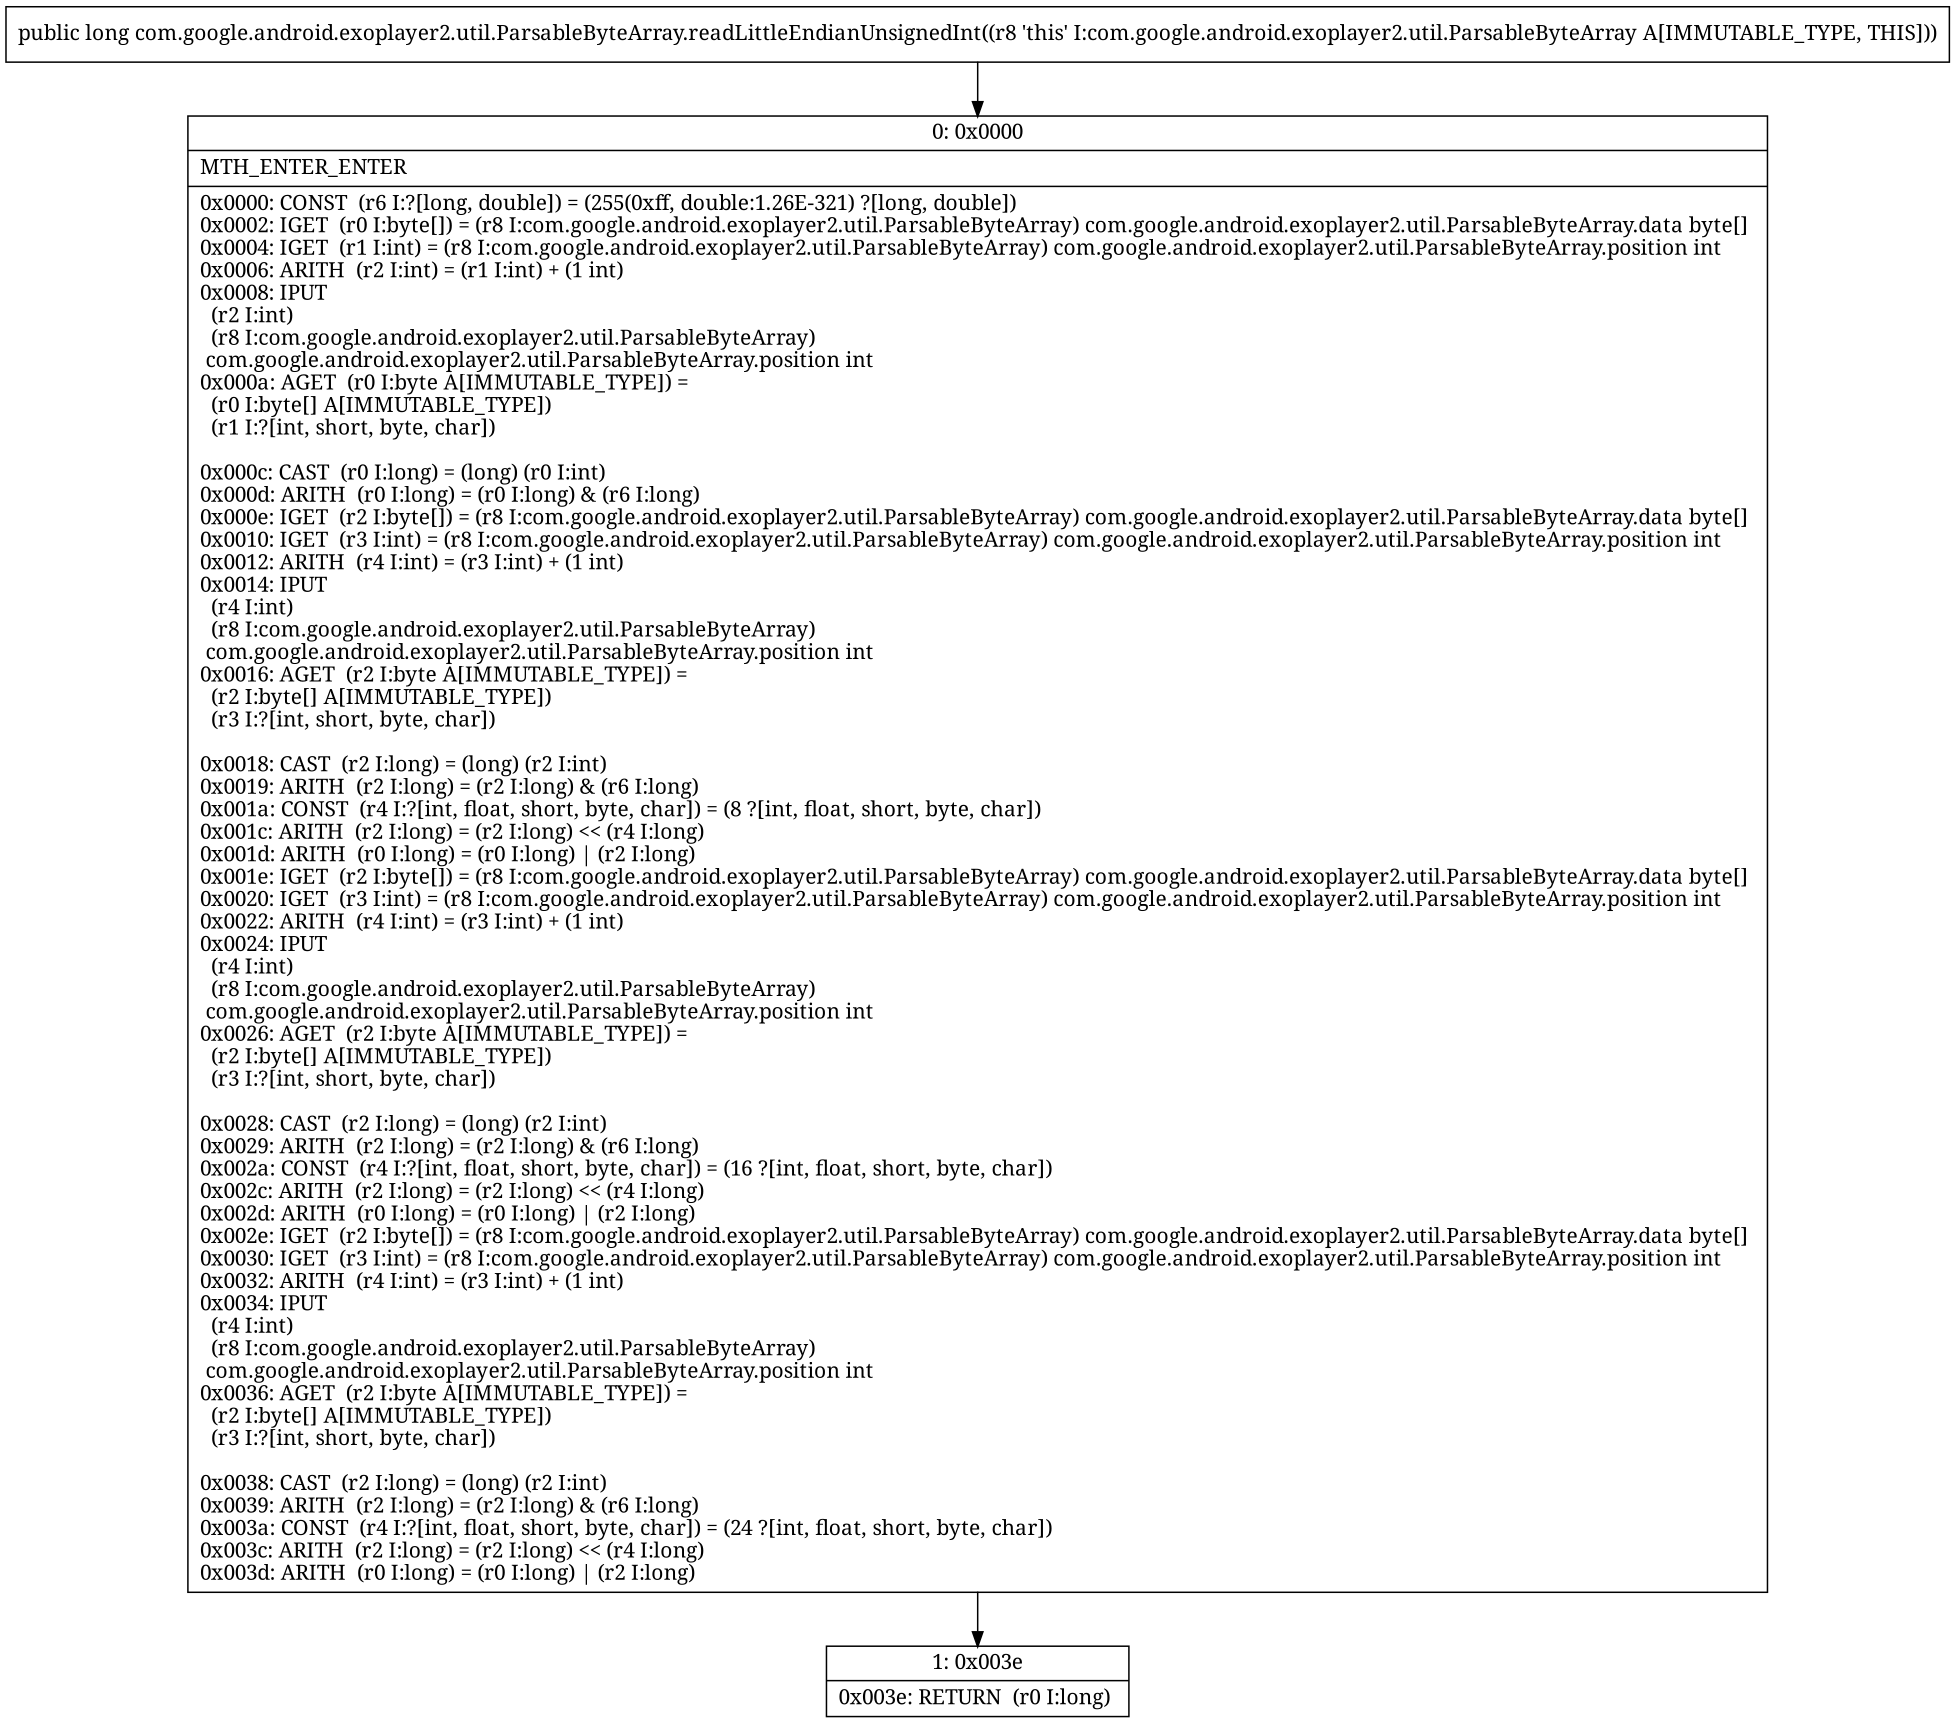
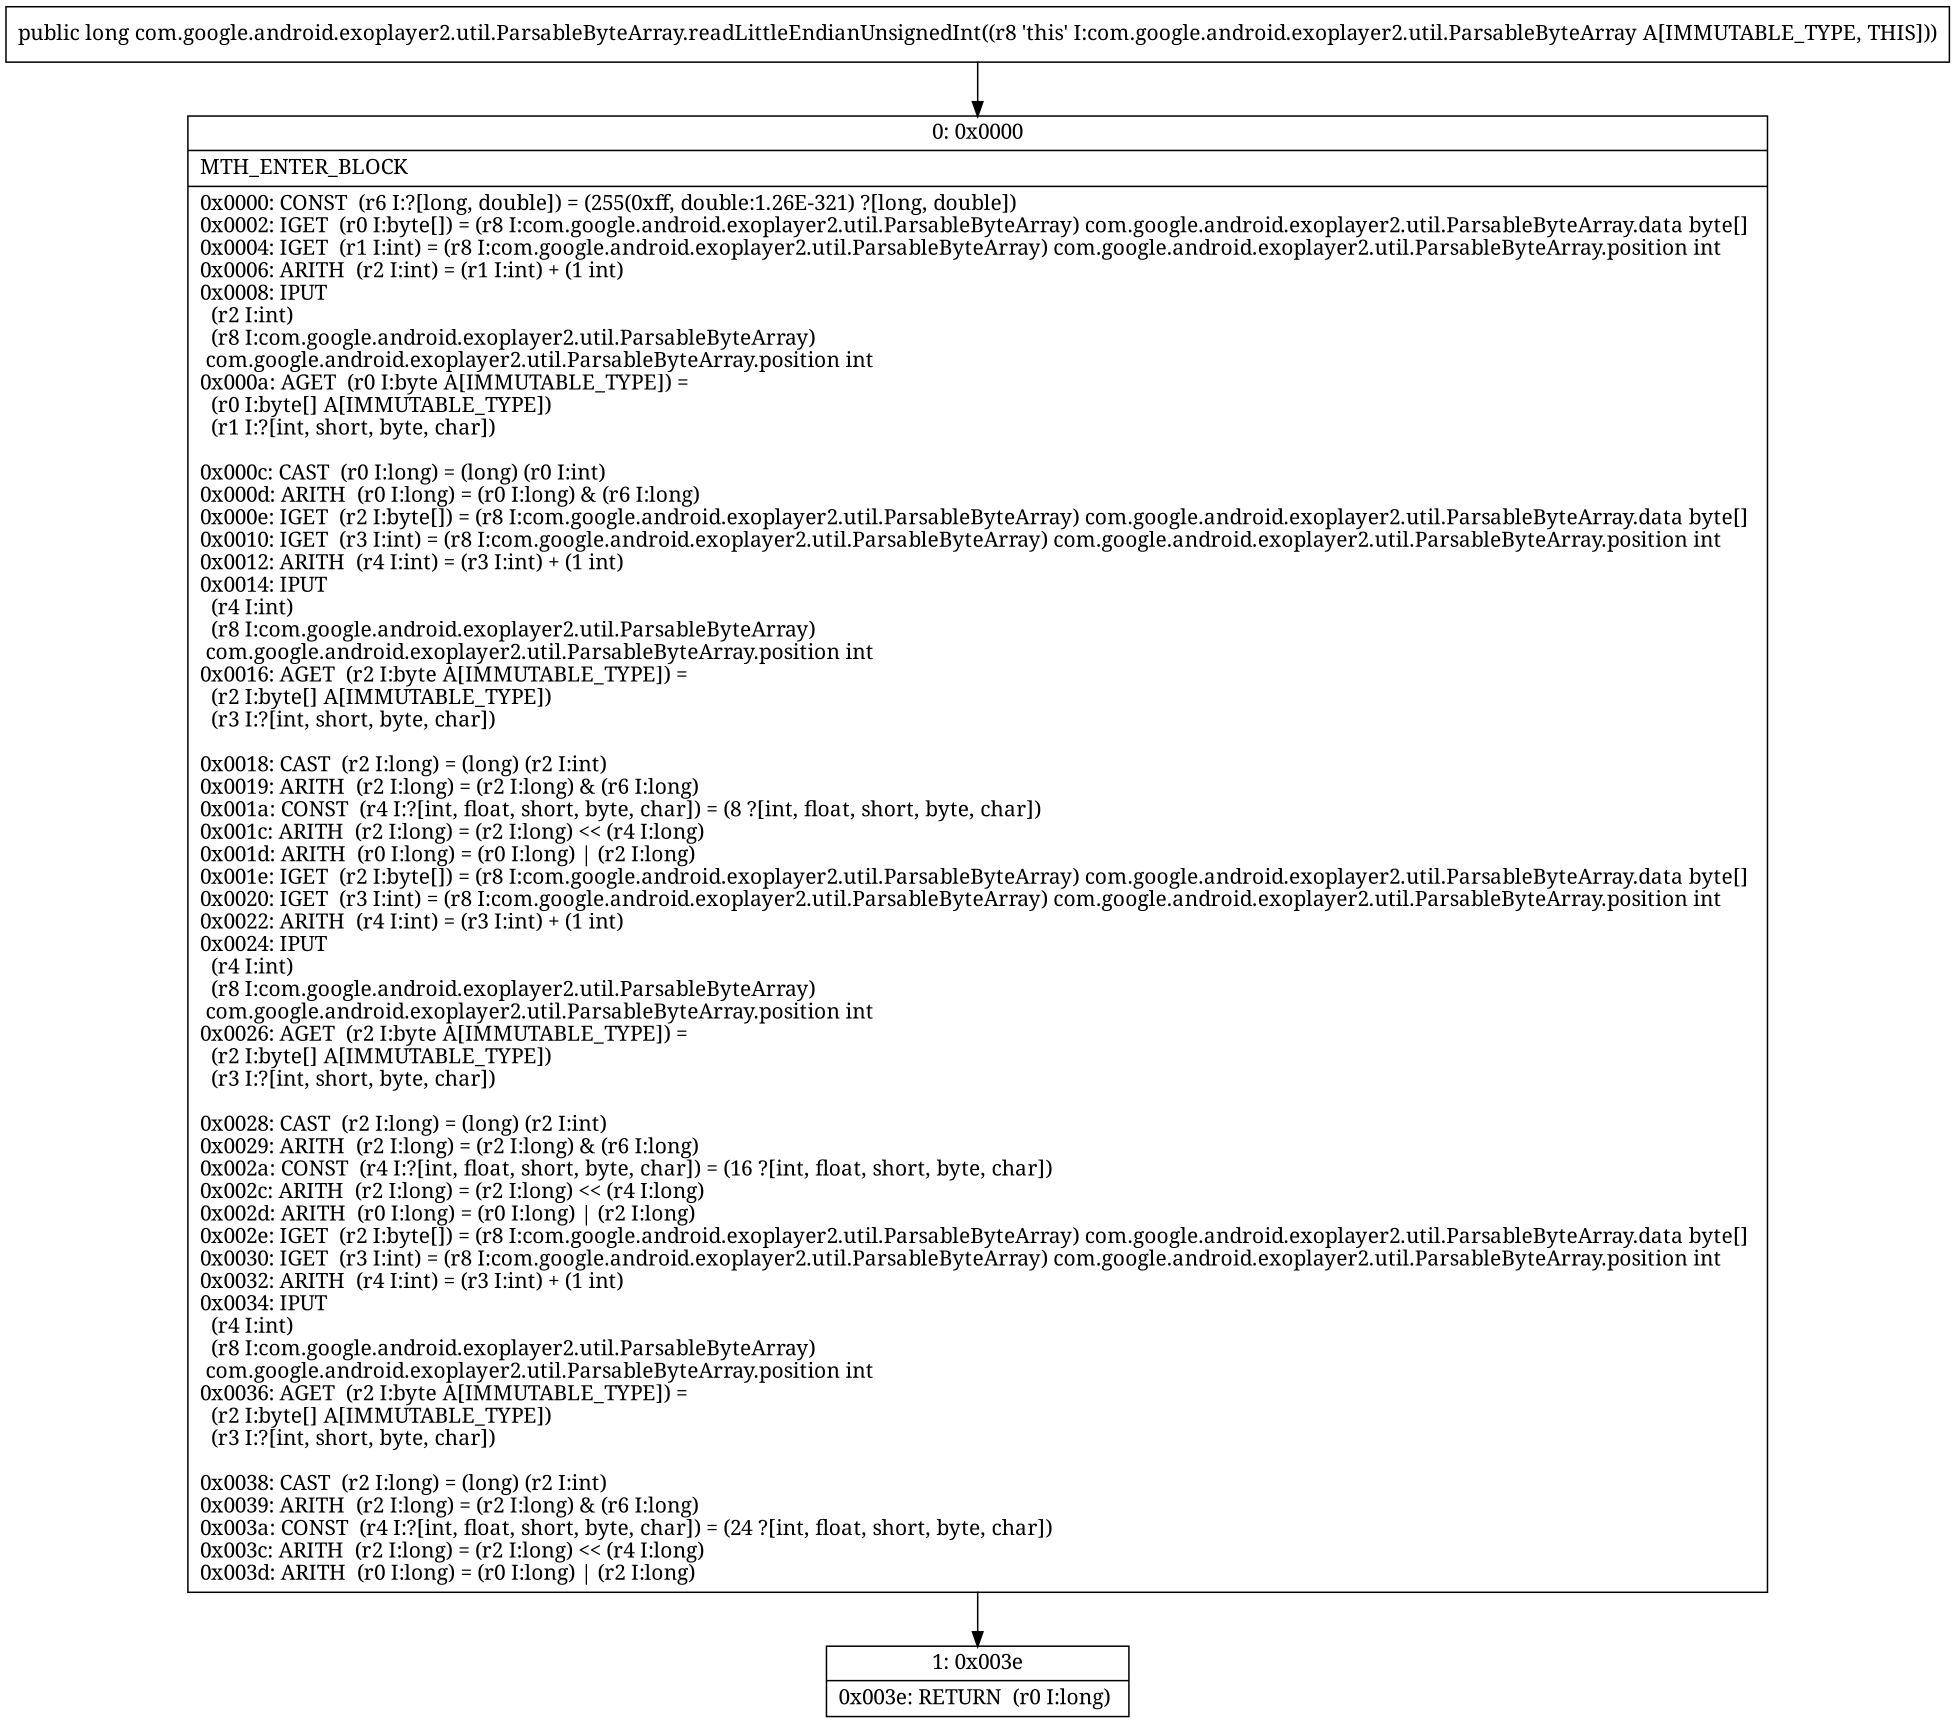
(304, 168) -> (304, 168)
